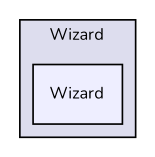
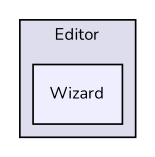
(78, 36) -> (78, 36)
